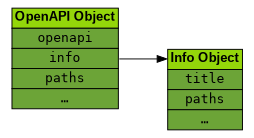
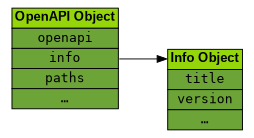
(205, 99) -> (205, 99)
